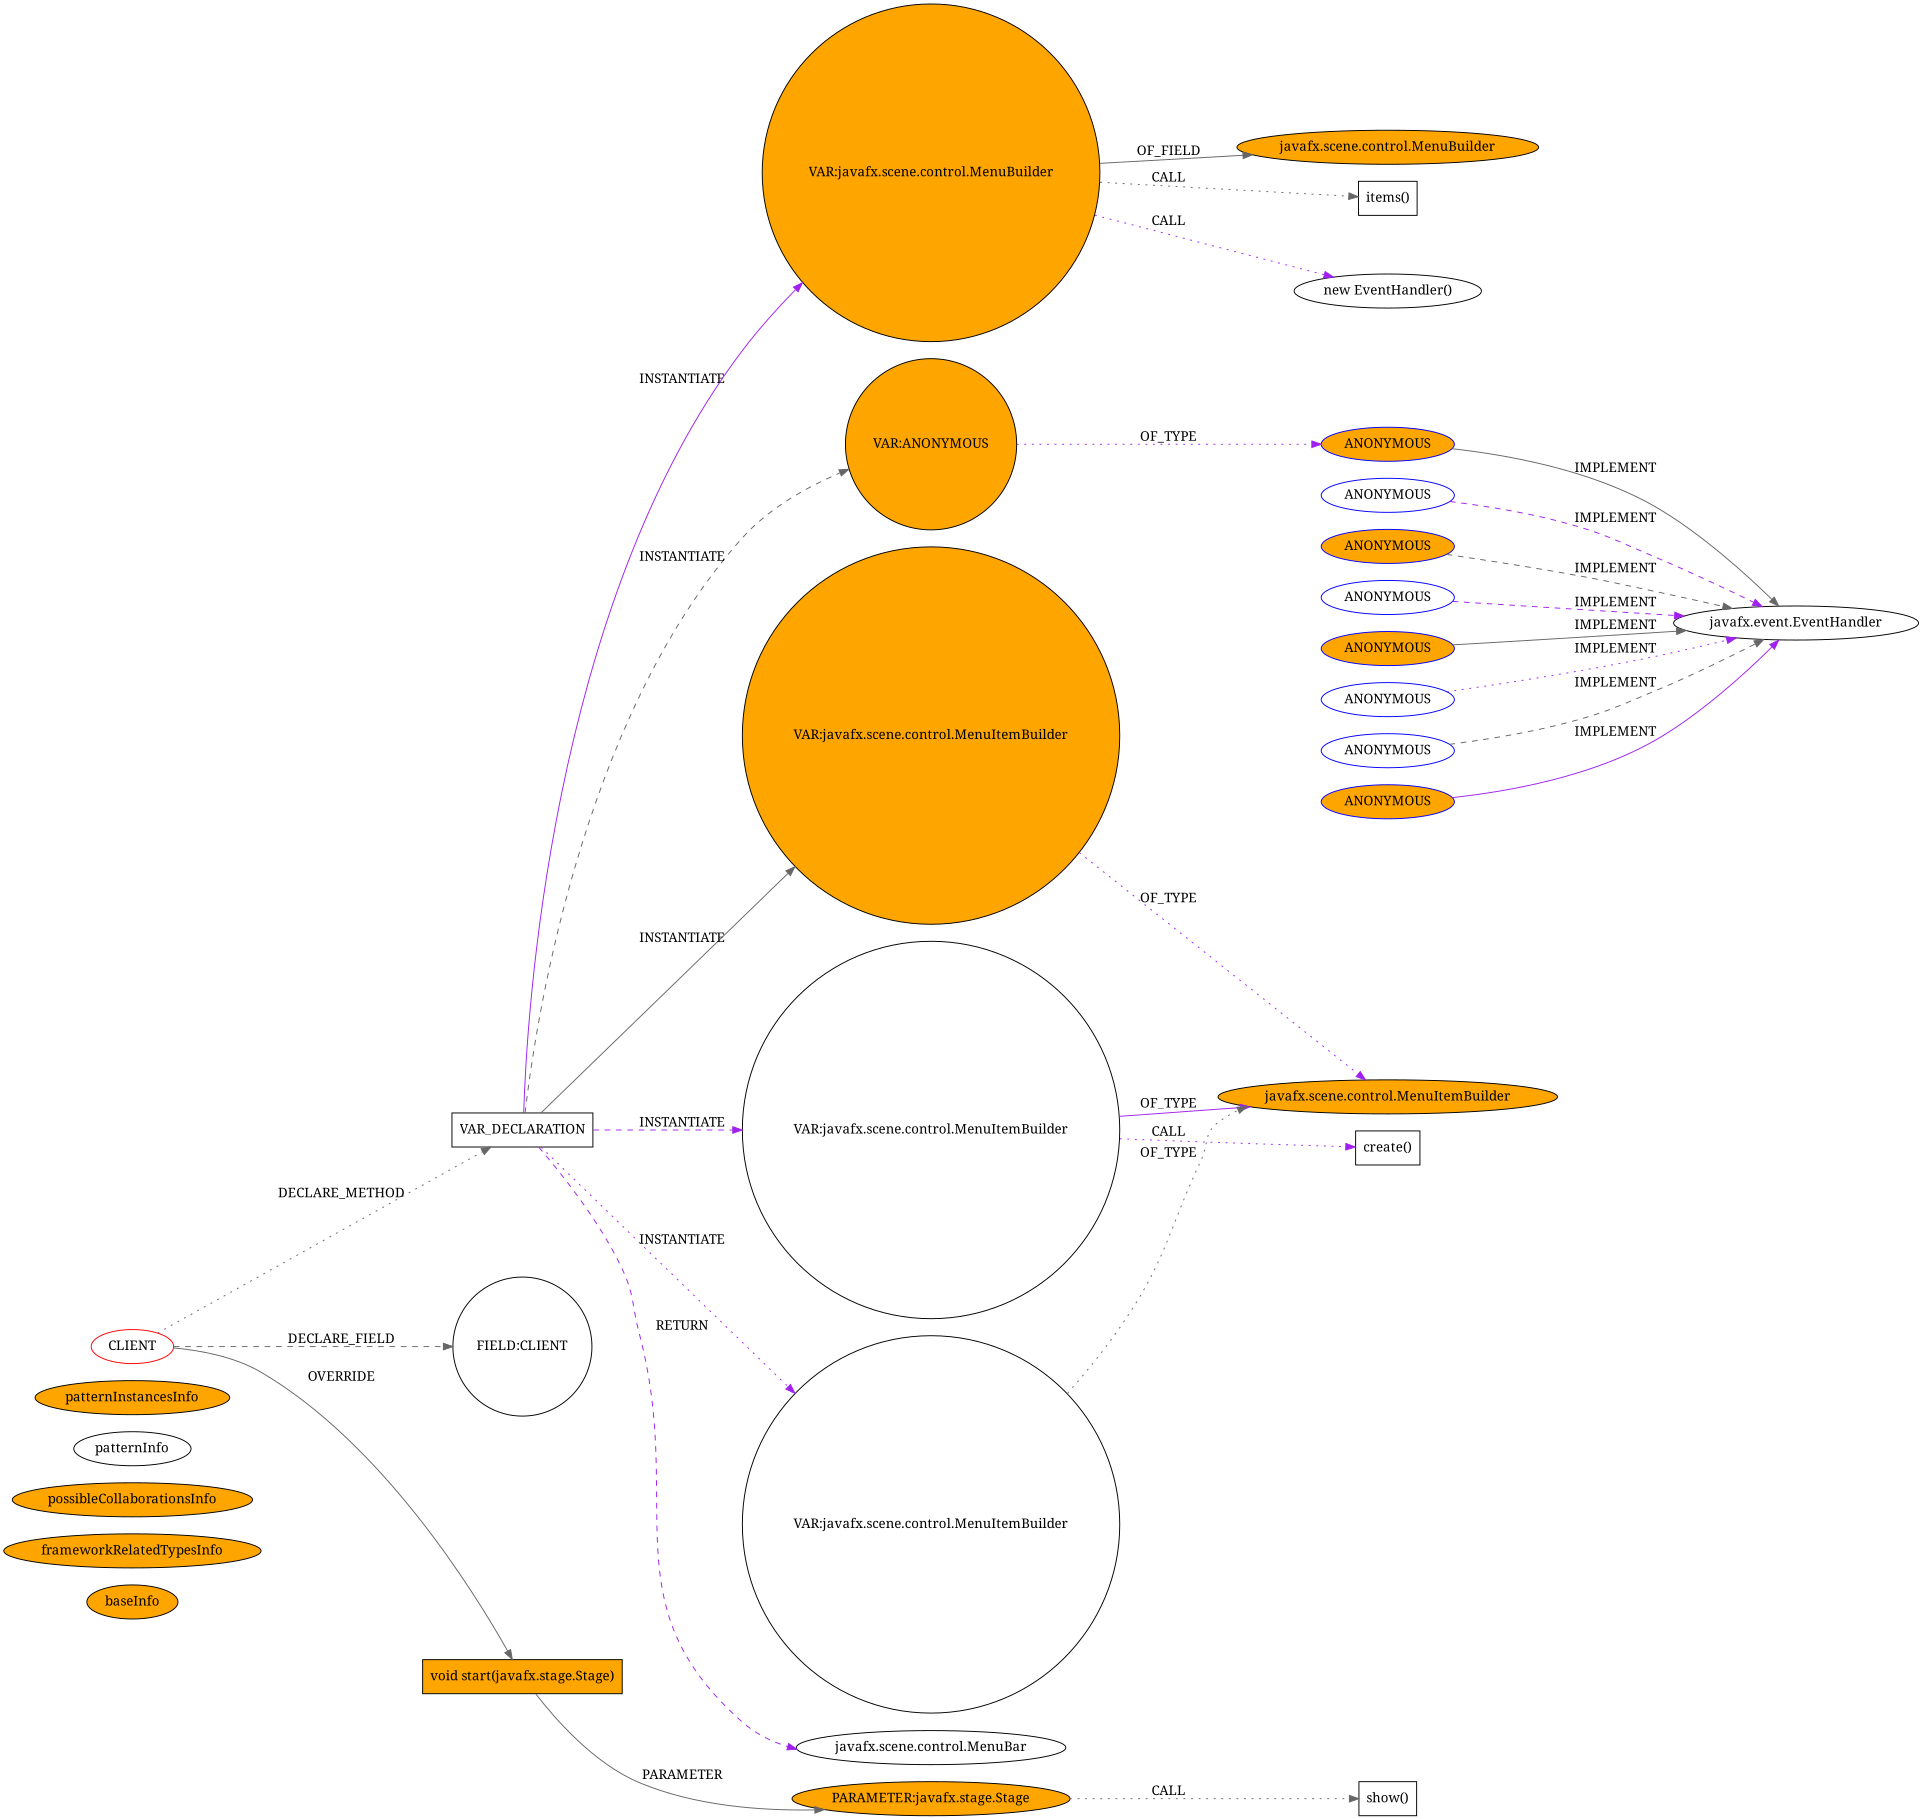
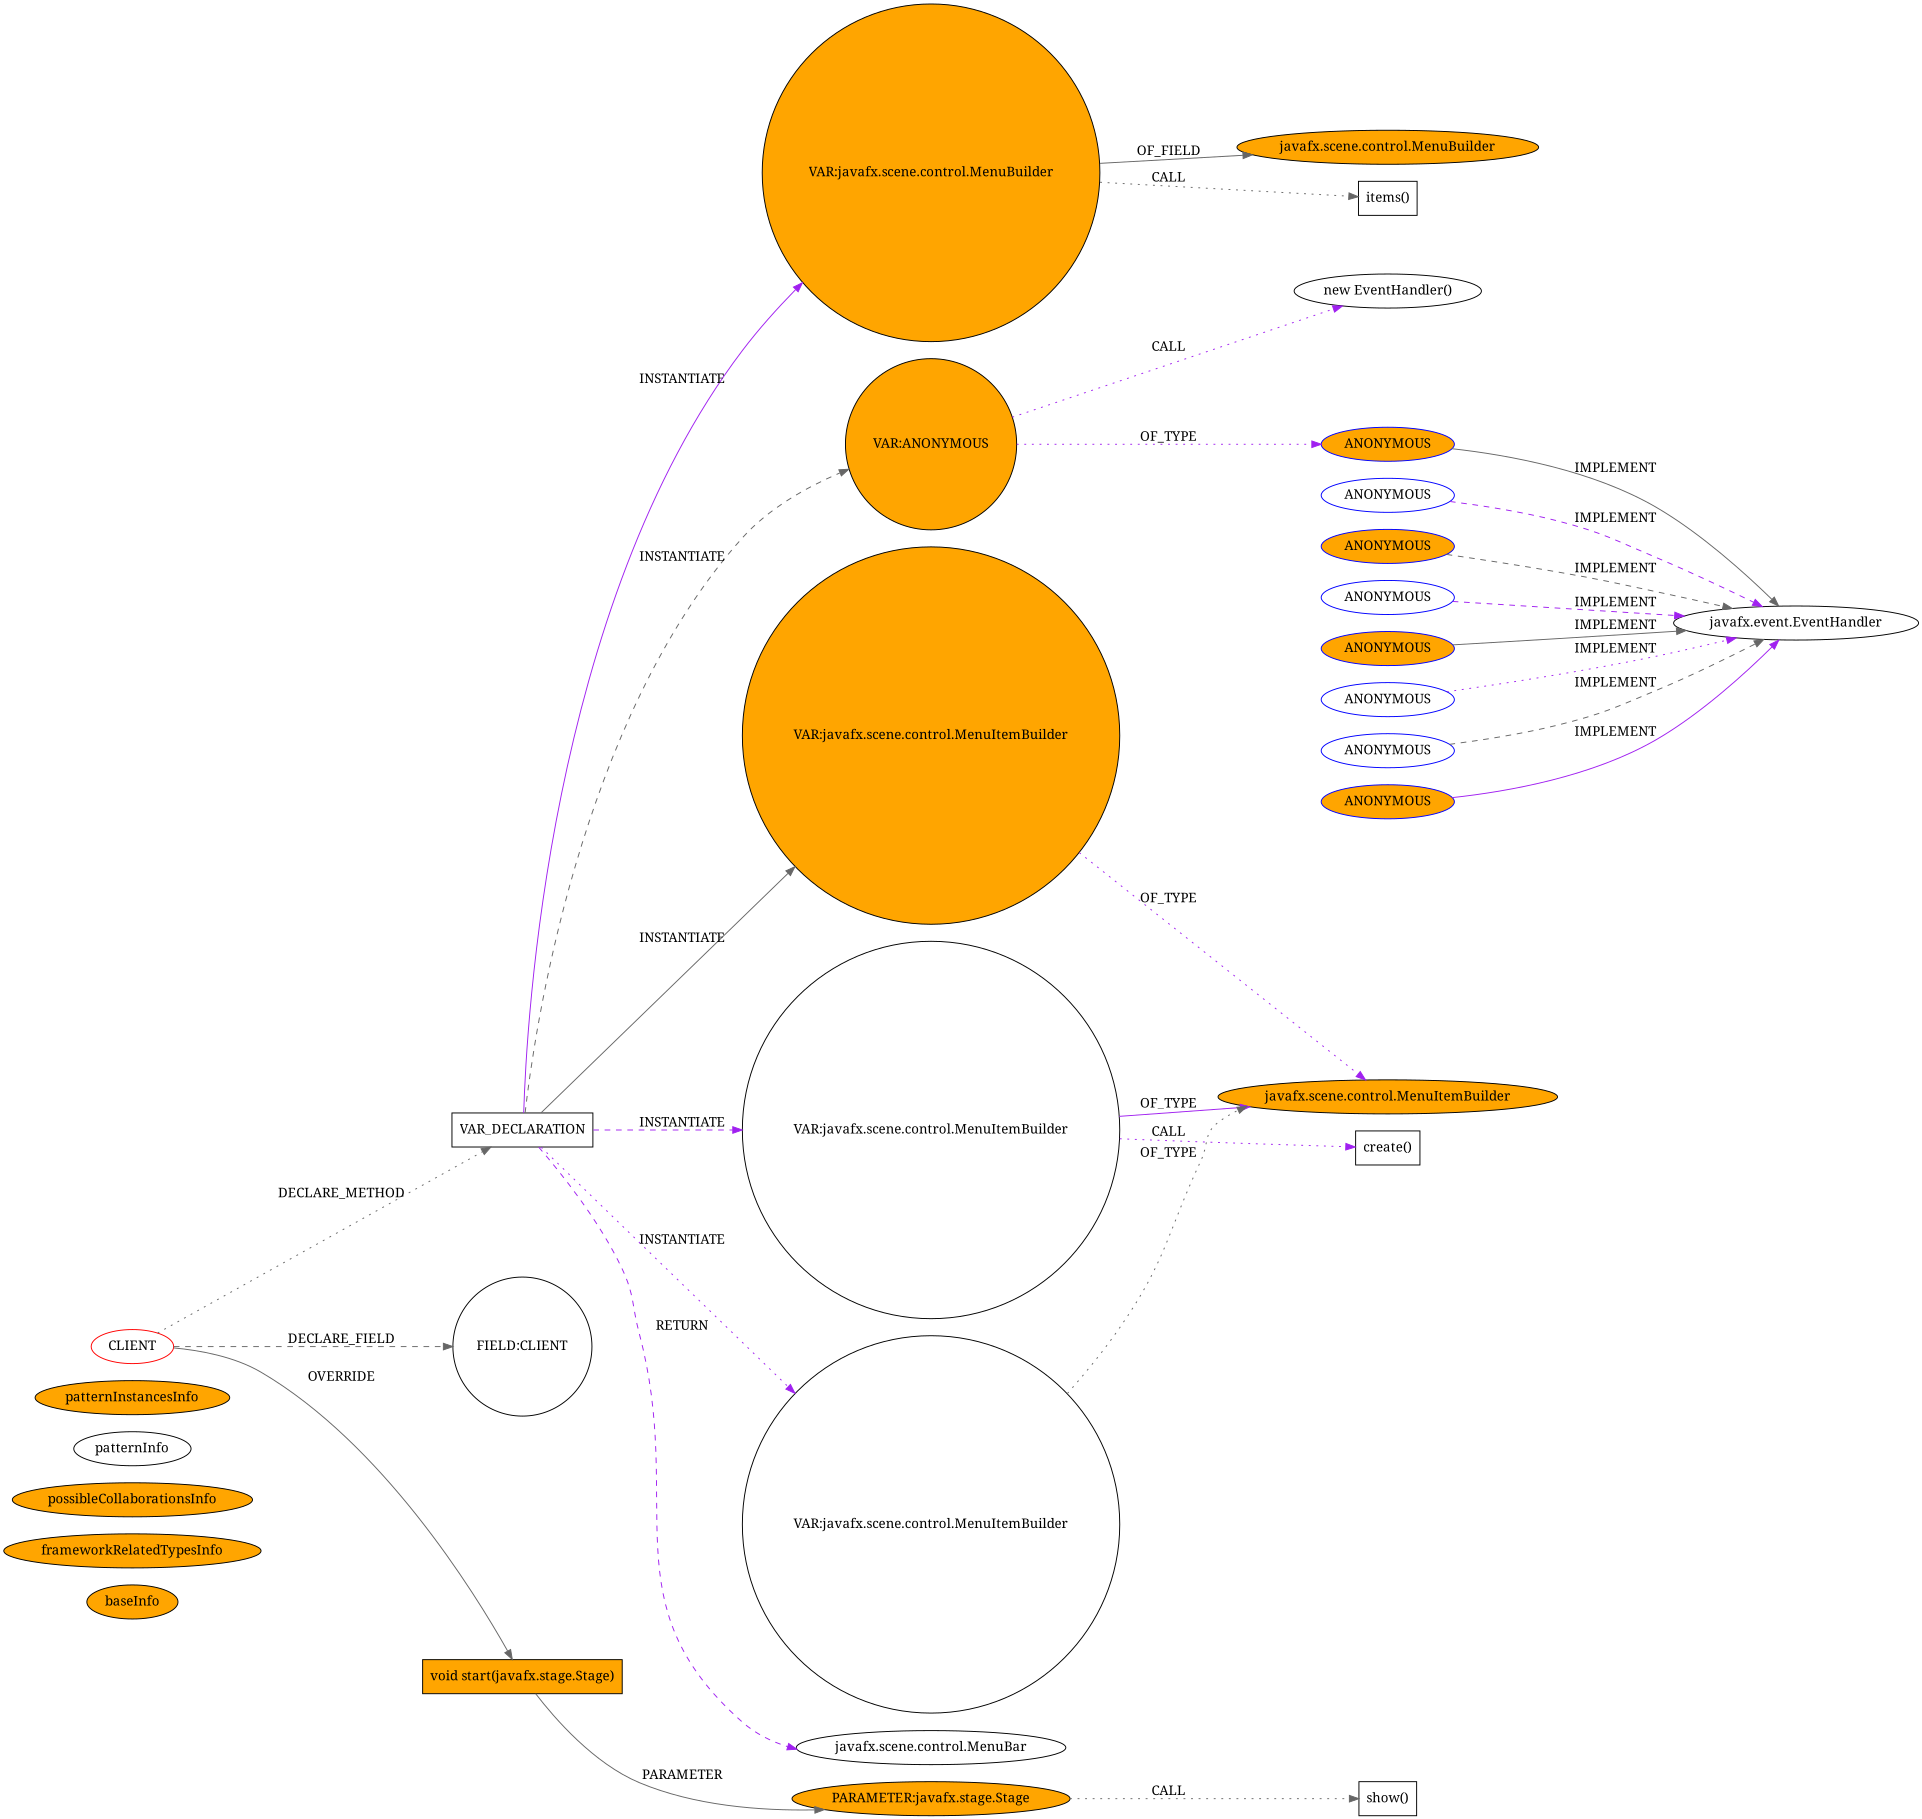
(1210, 245) -> (1173, 363)
